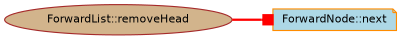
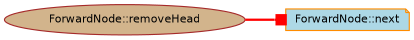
(118, 20) -> (125, 20)
